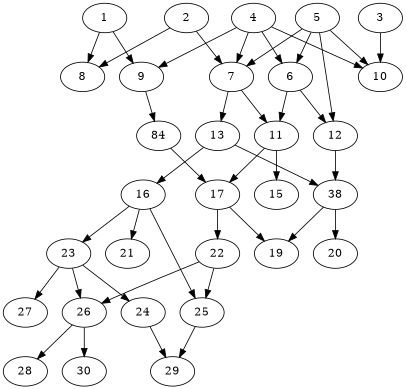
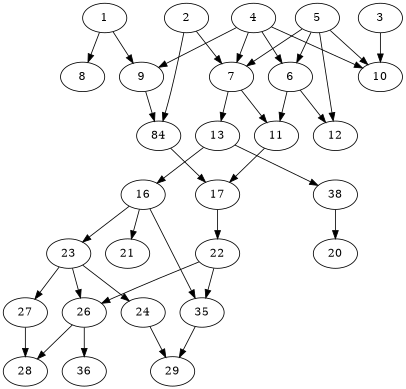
(138, 45) -> (175, 73)
(335, 161) -> none
(277, 195) -> none
(277, 254) -> none
(202, 312) -> (202, 312)
none -> (25, 338)
(84, 371) -> (84, 371)
